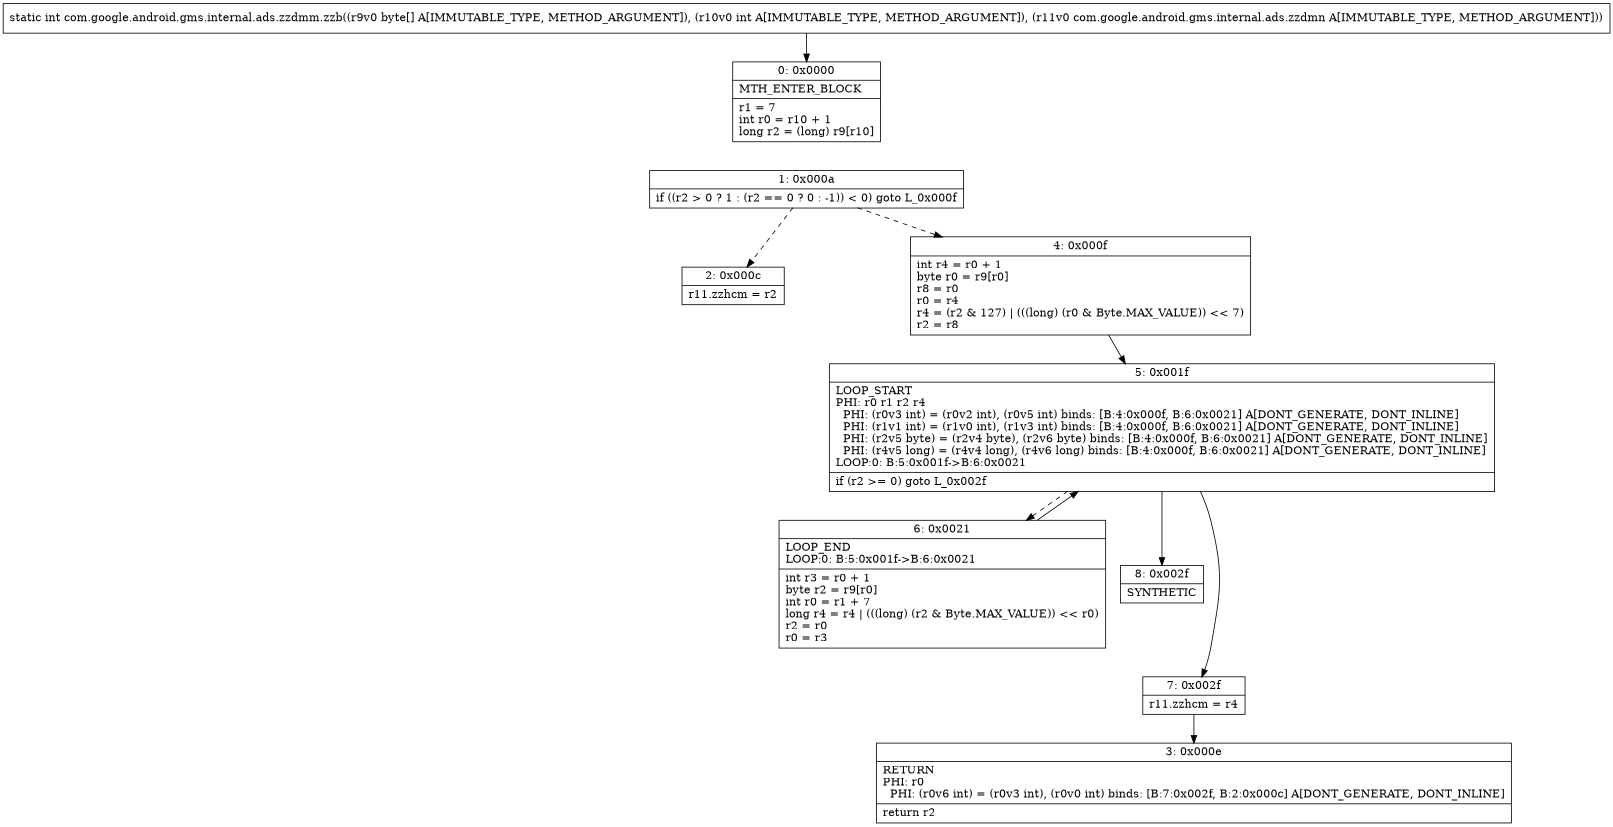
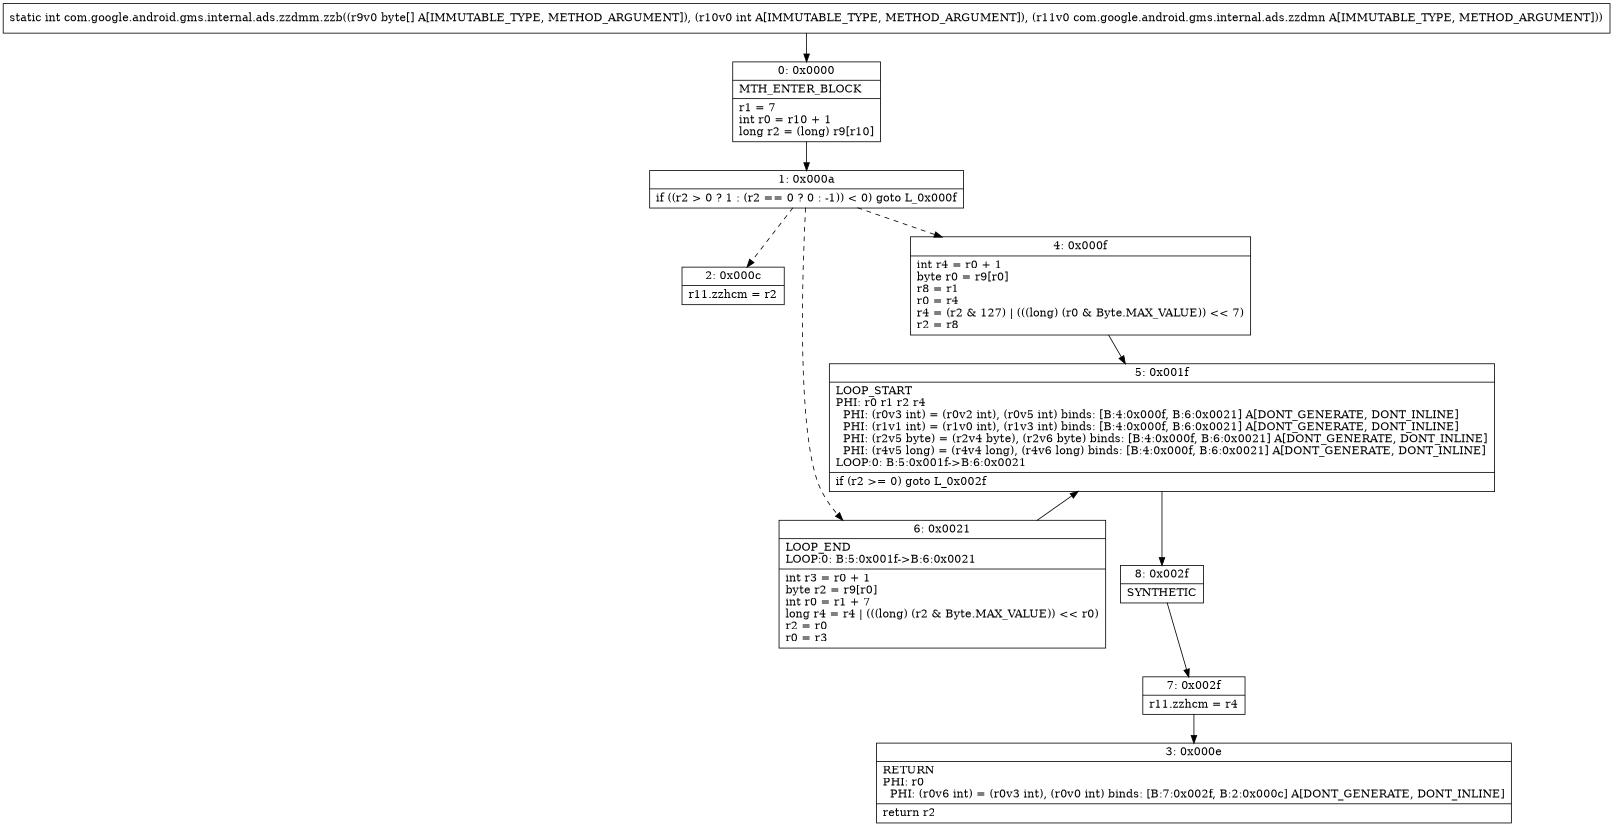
none -> (807, 152)
(938, 289) -> (938, 289)
(1050, 503) -> (803, 364)
(1219, 580) -> (1177, 636)
